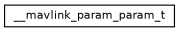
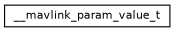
(90, 16) -> (87, 16)
